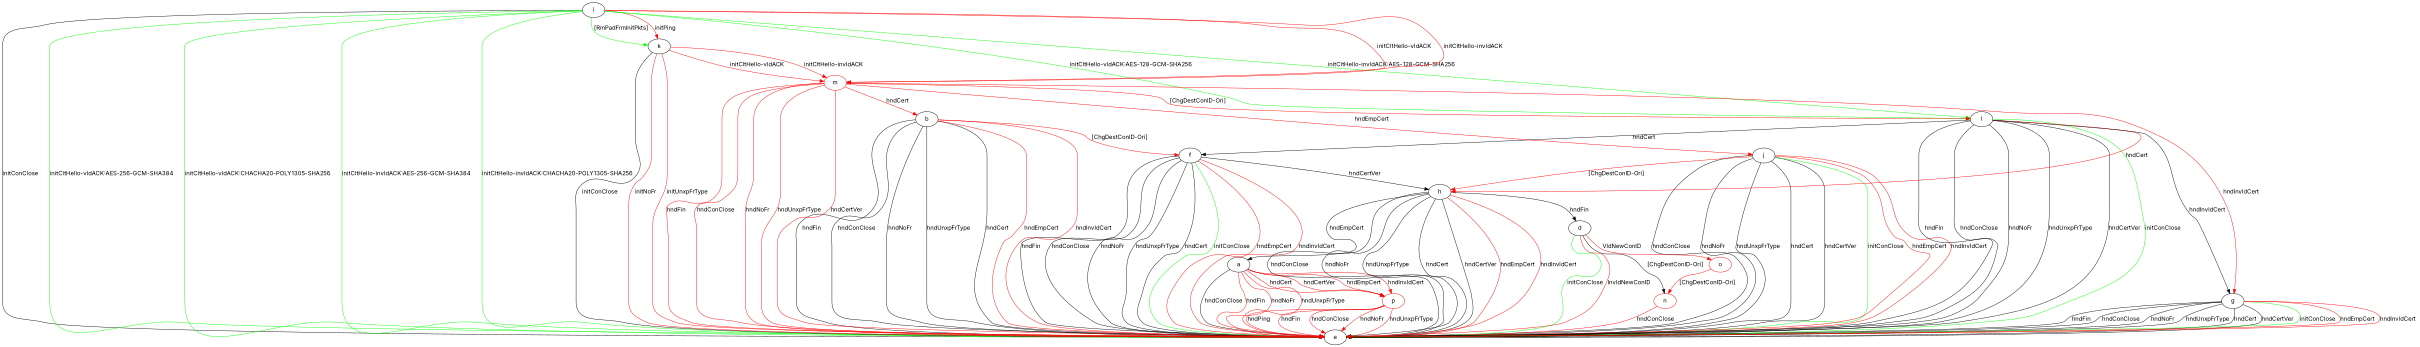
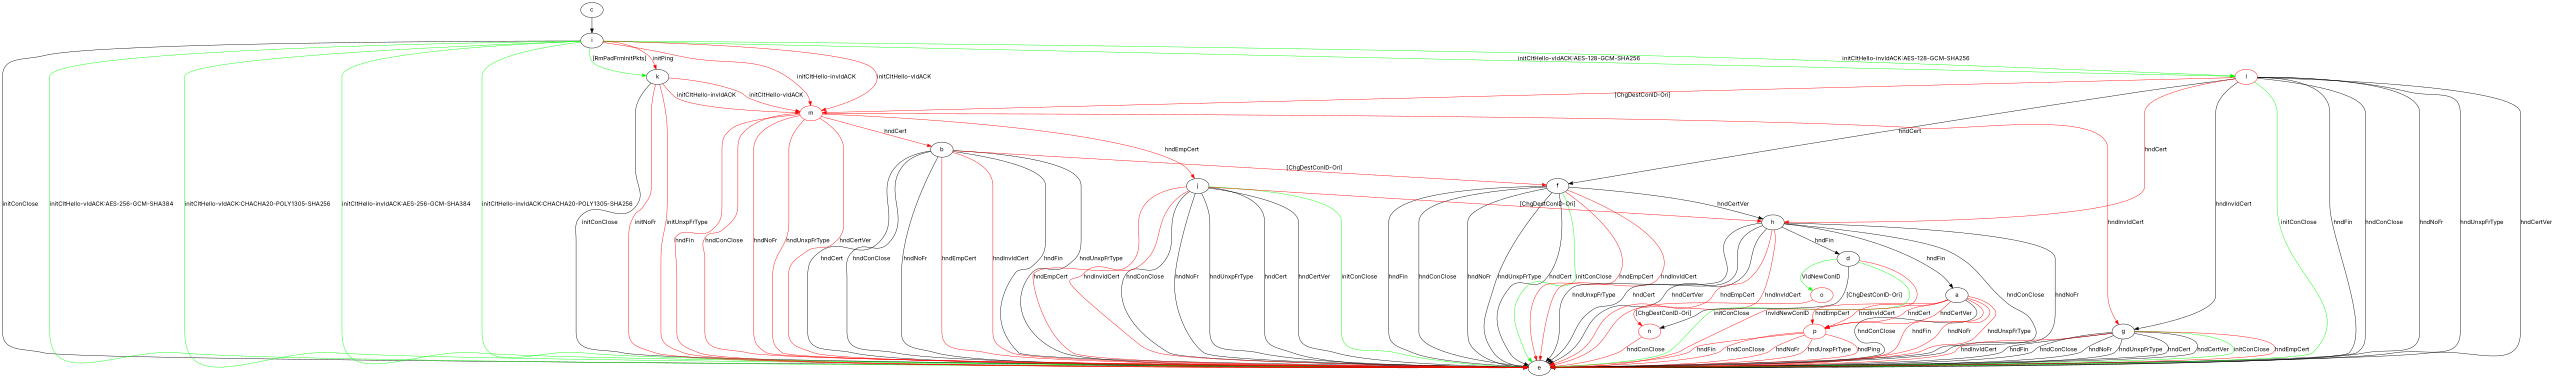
none -> (592, 10)
(1405, 114) -> (1531, 95)
(1982, 119) -> (2246, 77)
(1347, 228) -> (1937, 259)
(1644, 255) -> (1809, 267)
